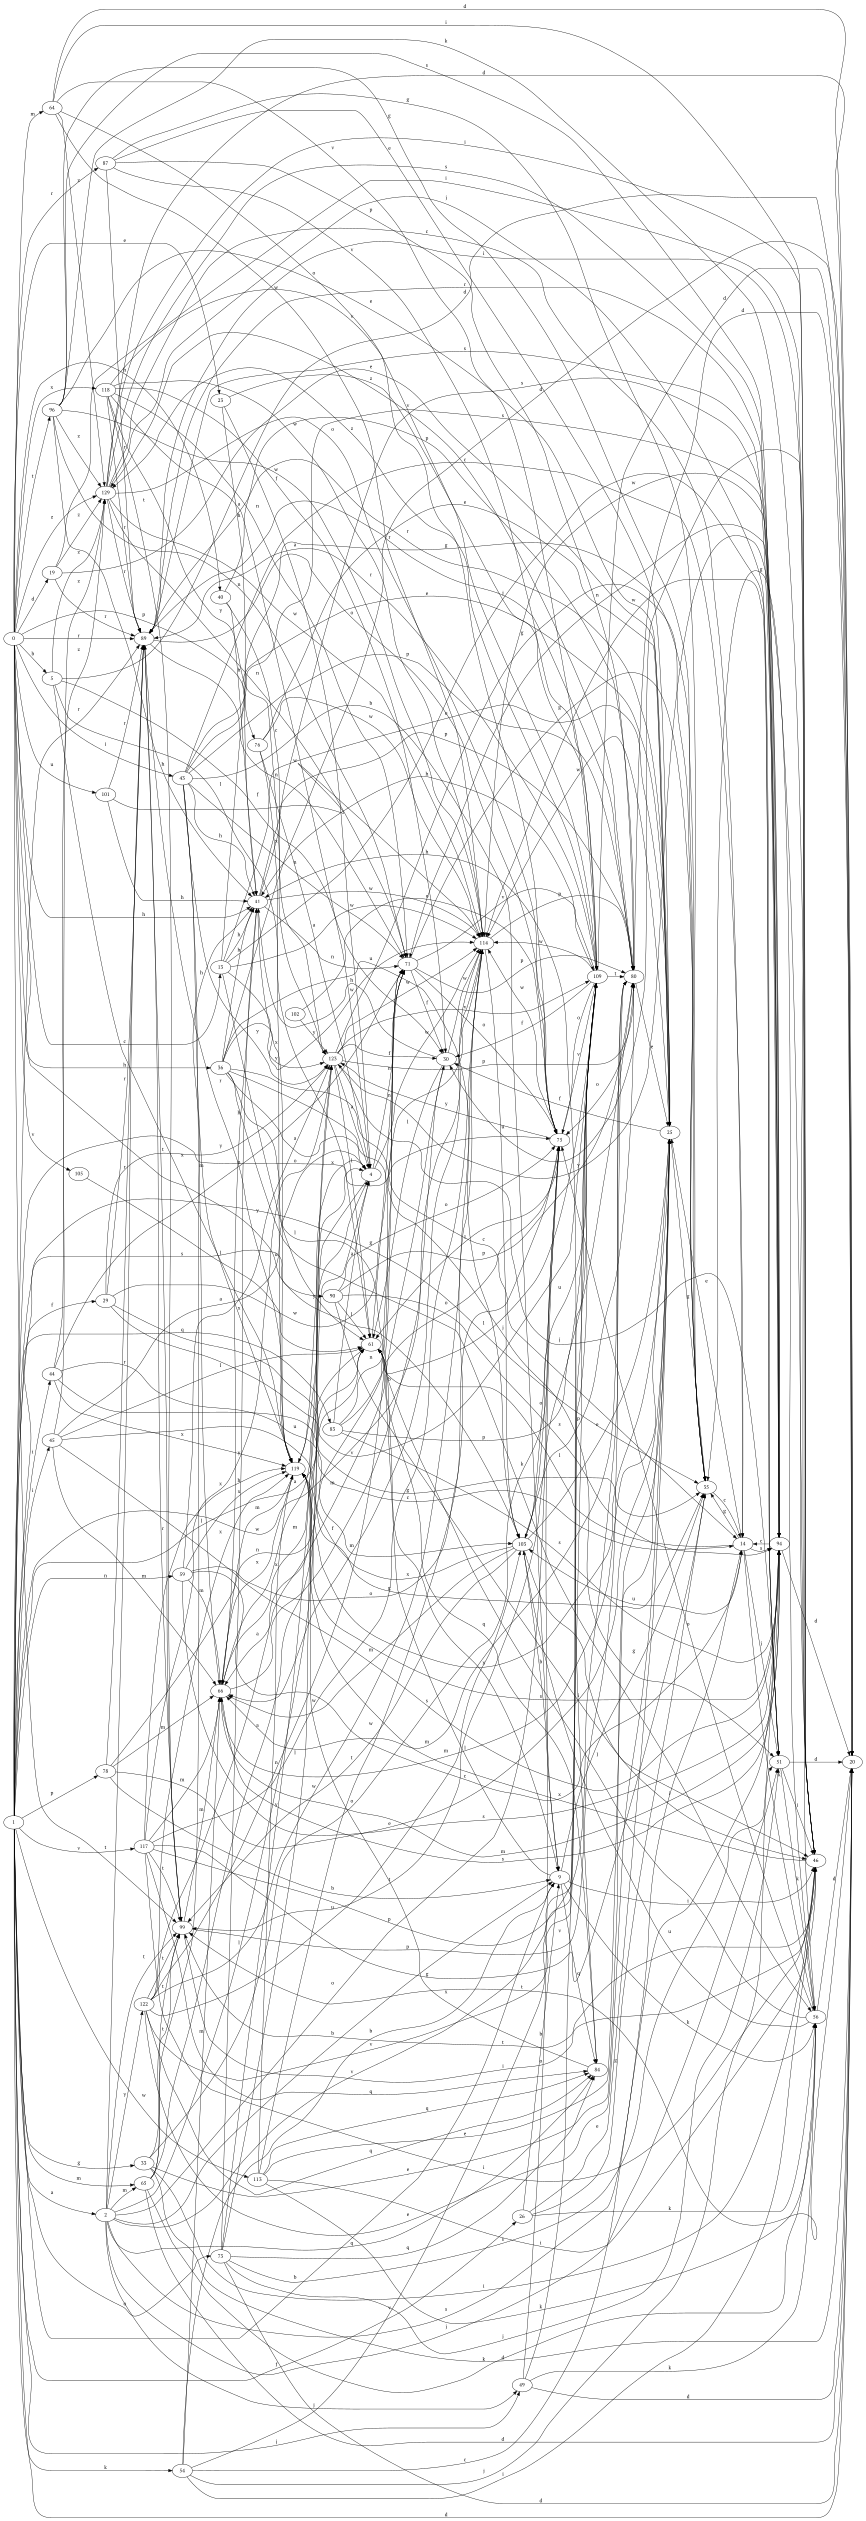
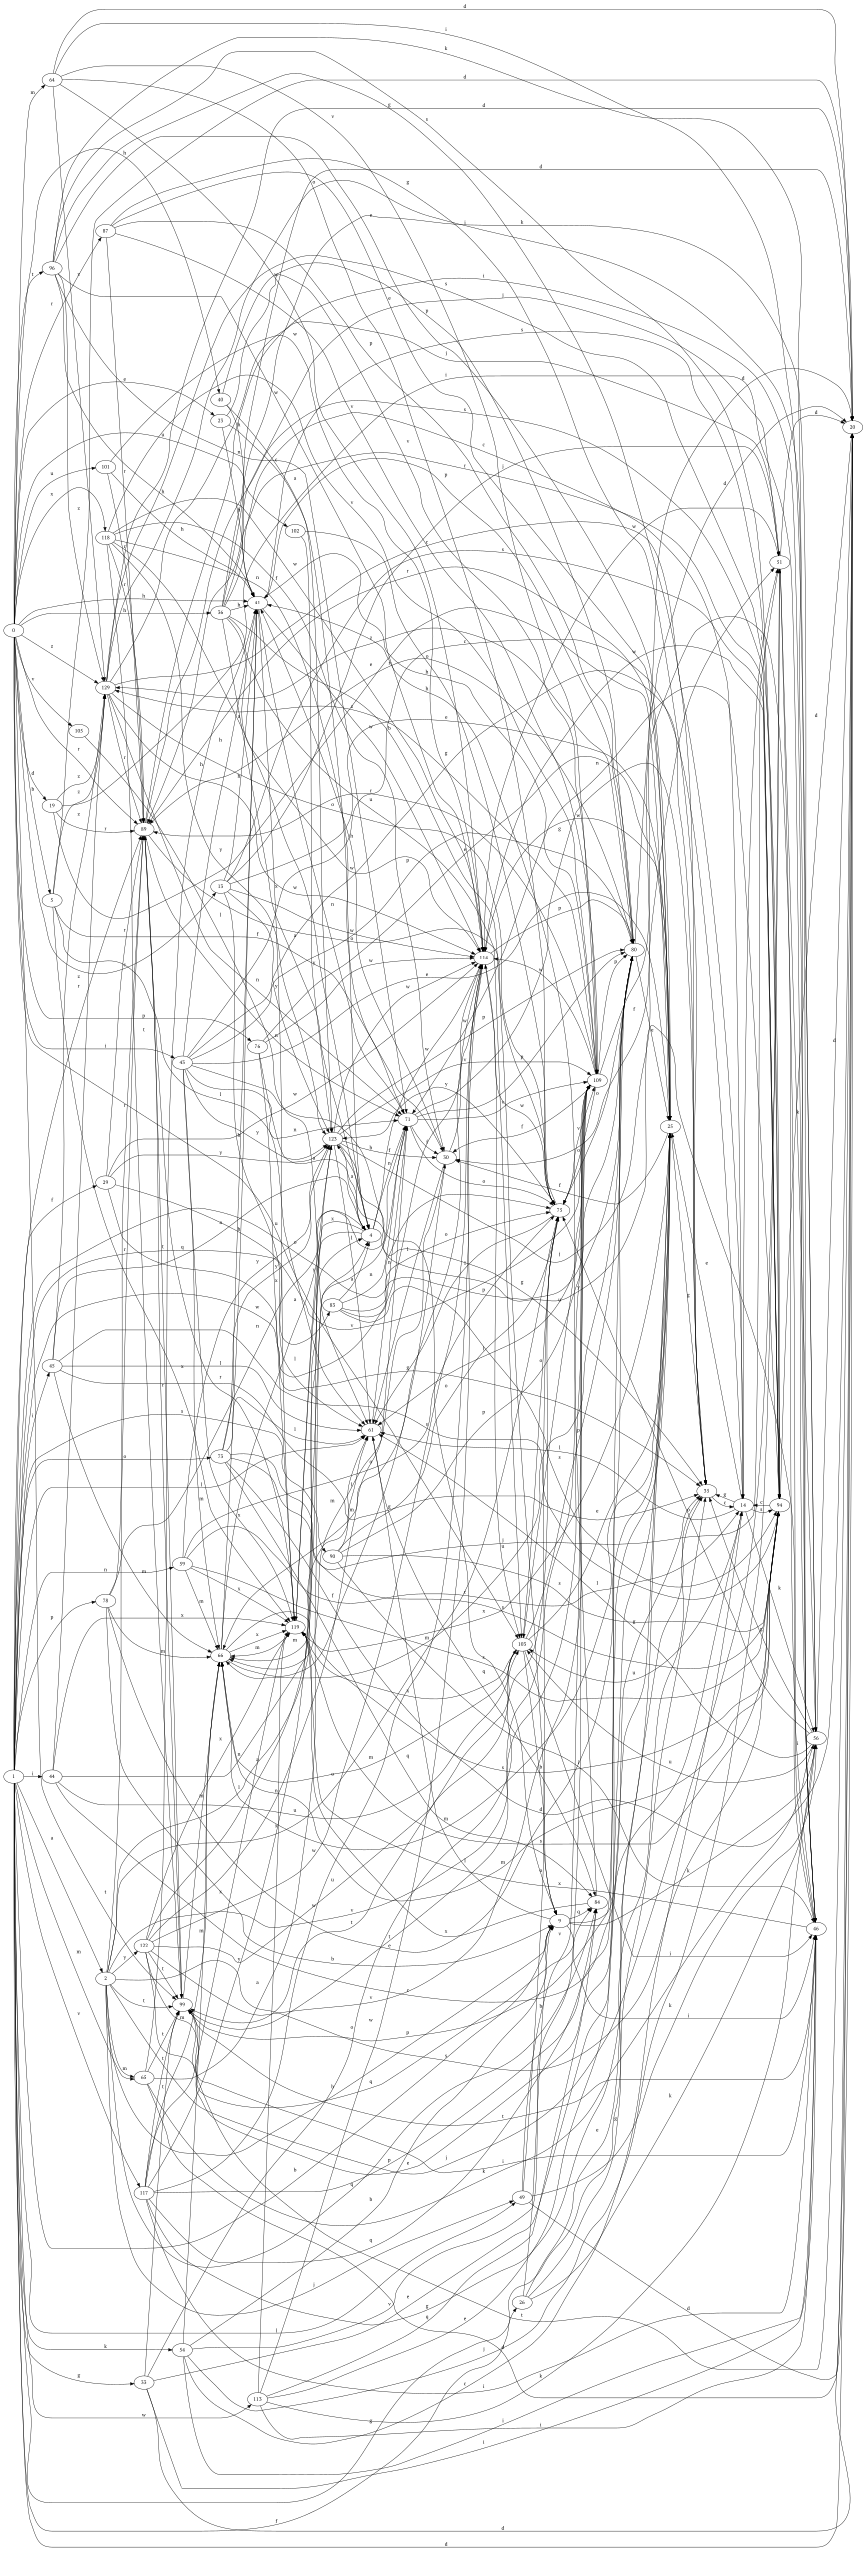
none -> (97, 437)
(616, 974) -> (616, 962)
